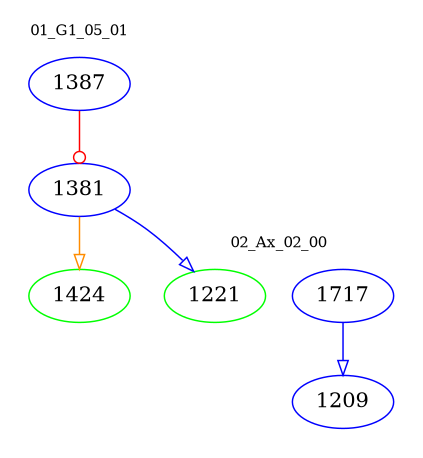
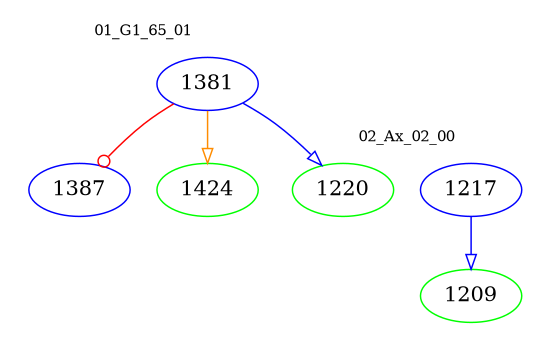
(80, 32) -> (144, 32)
(80, 131) -> (139, 128)
(215, 296) -> (343, 190)
(343, 296) -> (471, 190)
(343, 402) -> (471, 296)
